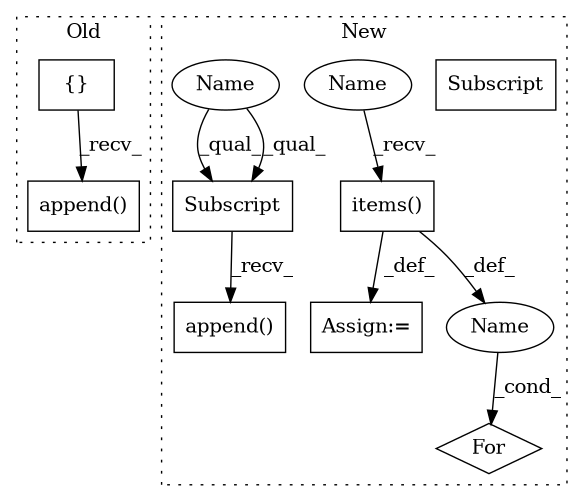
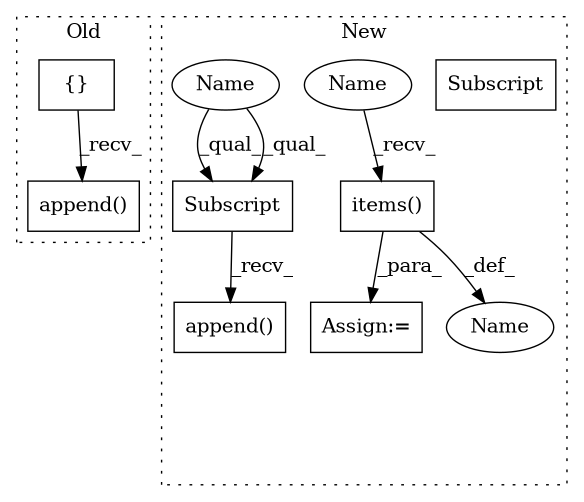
(410, 267) -> (410, 267)
(489, 449) -> none
